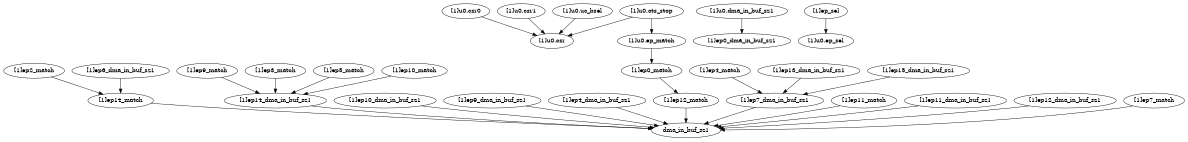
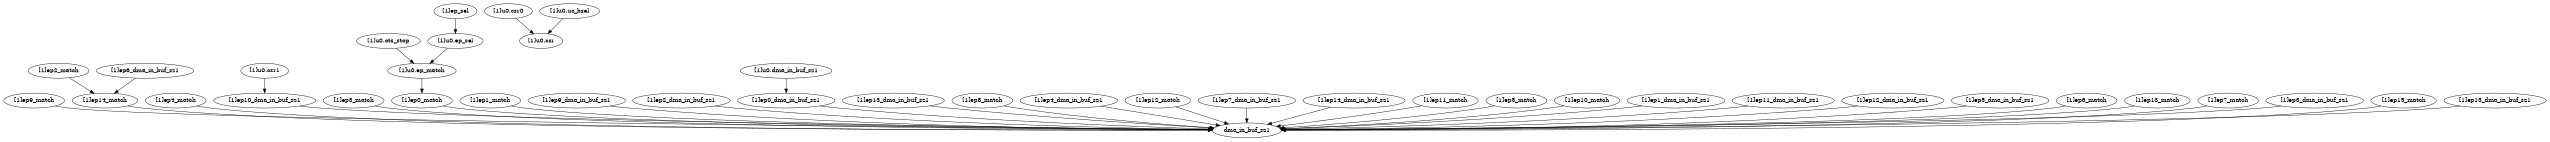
(535, 25) -> (265, 84)
(602, 26) -> none
none -> (440, 54)
(275, 84) -> (791, 125)
(667, 84) -> (825, 125)
(794, 84) -> (1070, 118)
(239, 85) -> (603, 123)
(312, 85) -> (1389, 119)
(349, 85) -> (1459, 118)
(745, 85) -> (702, 127)
(849, 85) -> (1873, 124)
none -> (490, 101)
none -> (681, 101)
none -> (982, 101)
none -> (1676, 101)
none -> (2000, 101)
none -> (2087, 101)
none -> (2157, 101)
none -> (2315, 101)
none -> (2404, 101)
none -> (1014, 121)
